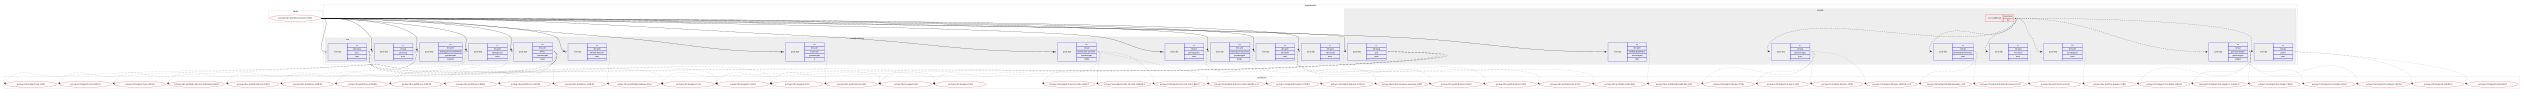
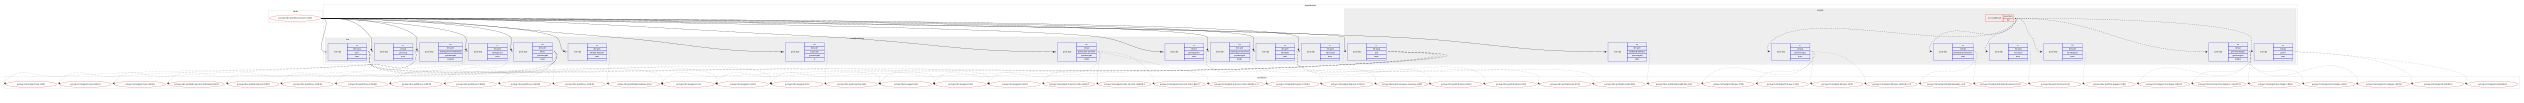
none -> (1015, 84)
(2220, 84) -> (2220, 84)
